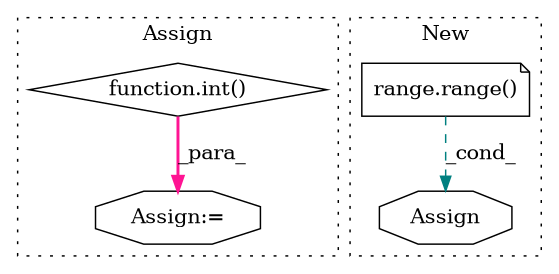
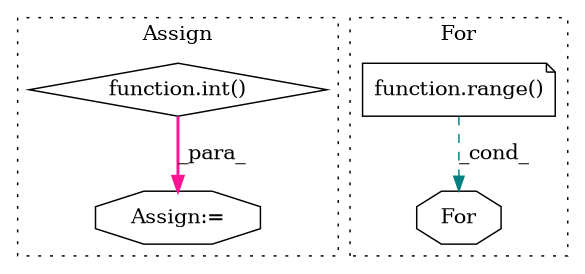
(446, 35) -> (459, 35)
(446, 90) -> (459, 90)
(446, 218) -> (459, 218)
